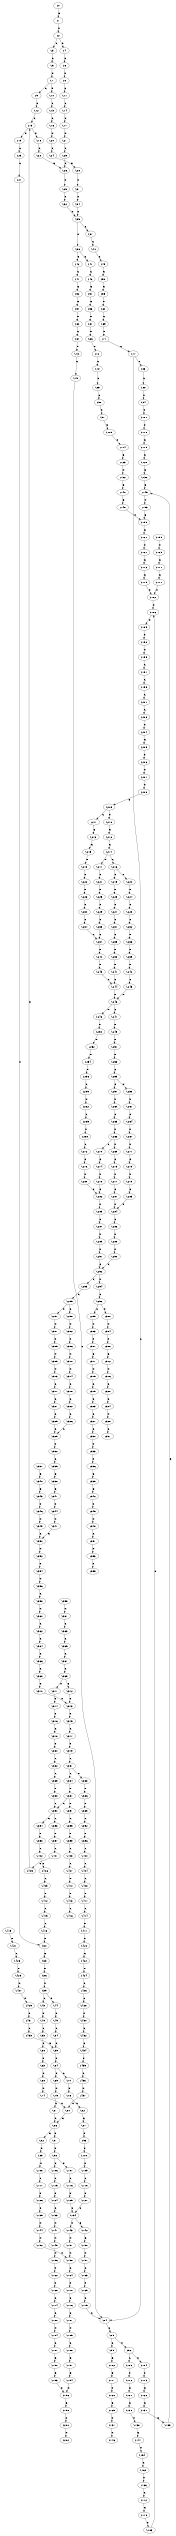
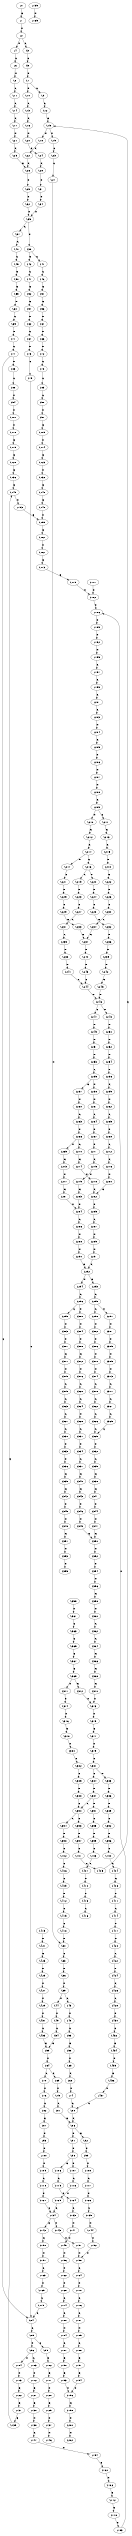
(159, 567) -> none
none -> (80, 1451)
